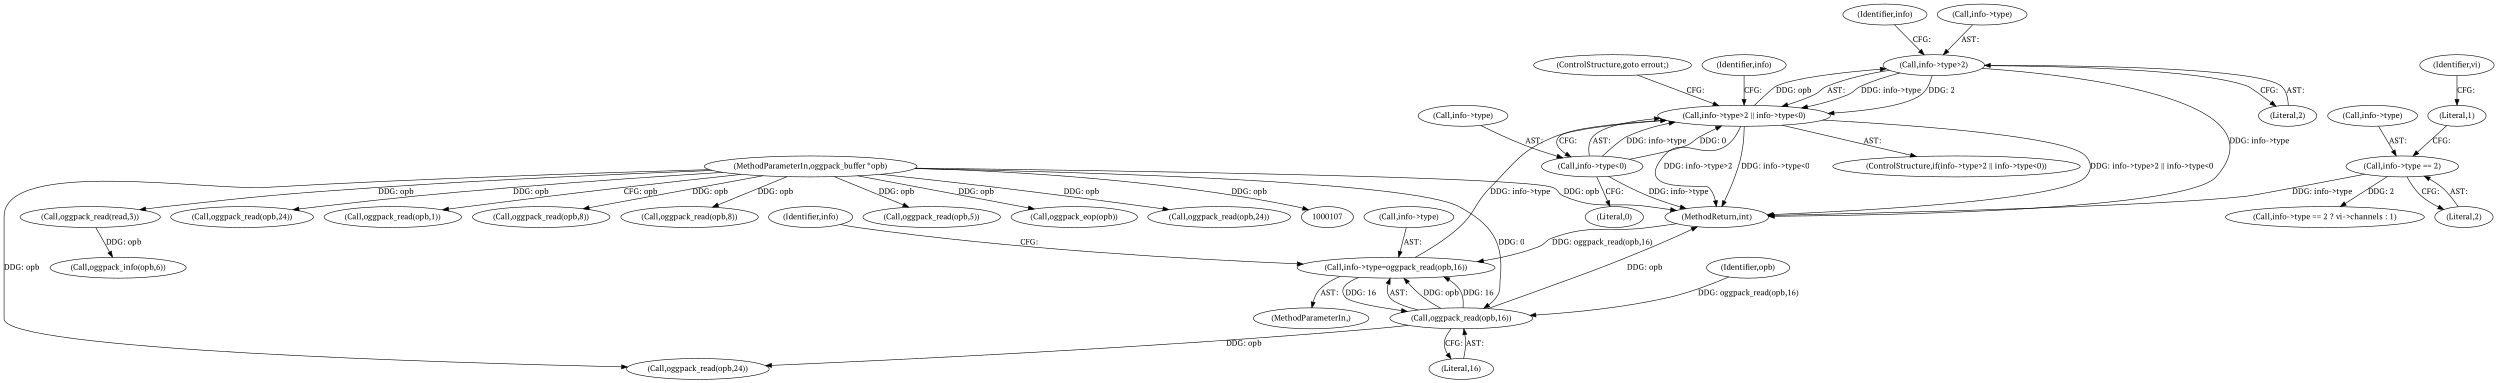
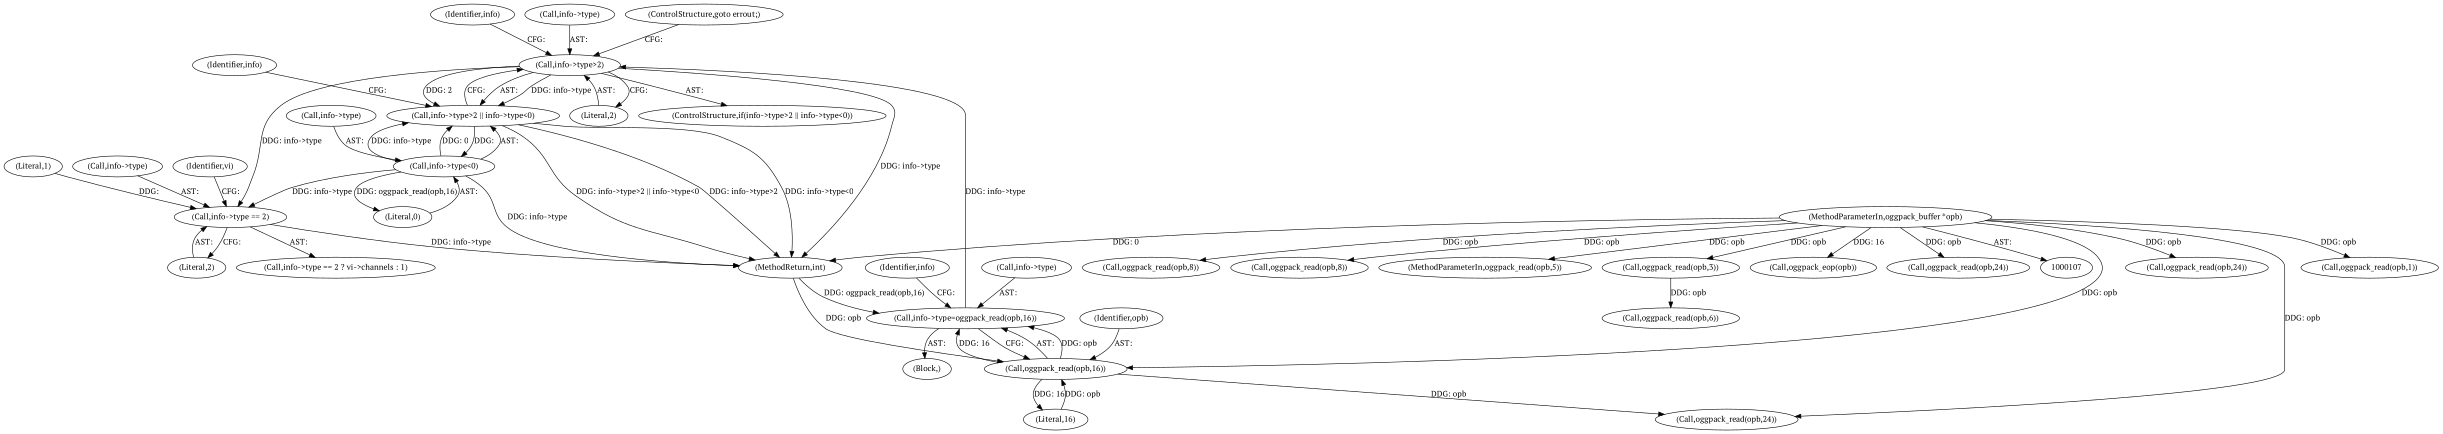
none -> (345, 83)
(2457, 88) -> (219, 189)
(1675, 89) -> (639, 39)
(1794, 90) -> (478, 90)
(1846, 140) -> (661, 88)
(1569, 141) -> (485, 141)
(2443, 141) -> (150, 192)
(1520, 157) -> (895, 88)
none -> (323, 180)
(641, 192) -> (2339, 242)
(976, 192) -> (1869, 242)
(1249, 192) -> (2004, 242)
(1581, 192) -> (1126, 242)
(1616, 192) -> (407, 192)
(2381, 192) -> (300, 242)
none -> (451, 203)
(90, 217) -> (1671, 268)
(932, 217) -> (1485, 268)
(1512, 242) -> (2099, 293)
(118, 268) -> (1671, 318)
(1591, 271) -> (881, 343)
(1361, 293) -> (1016, 344)
(1748, 293) -> (1125, 344)
(1311, 318) -> (927, 369)
(1455, 344) -> (1050, 394)
(1476, 344) -> (1083, 394)
